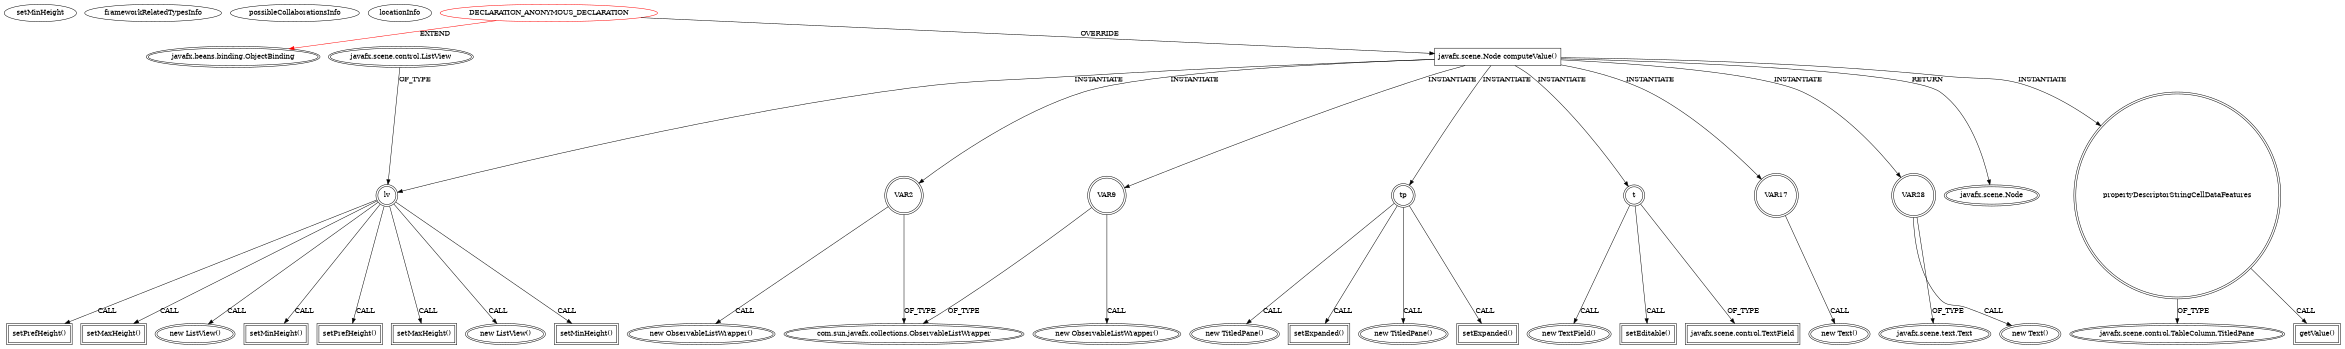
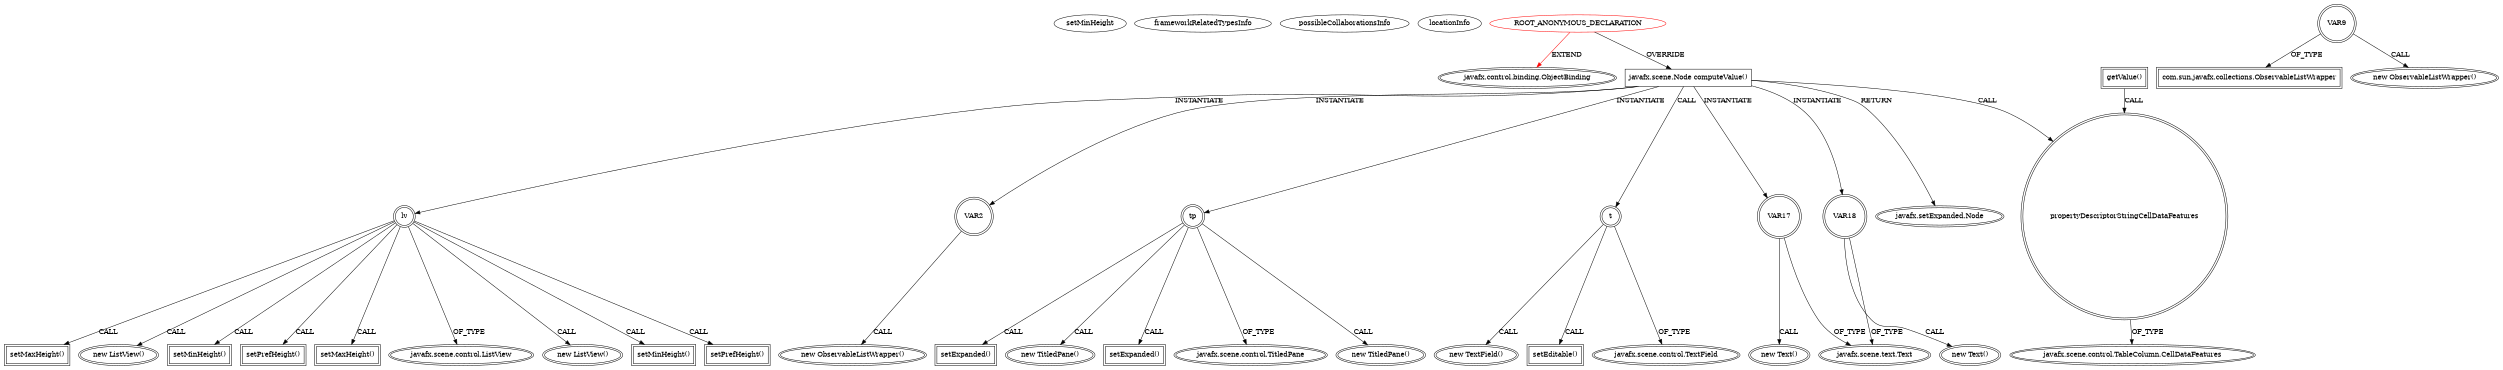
(549, 13) -> (1578, 23)
(233, 57) -> (1527, 78)
(1562, 80) -> (1687, 101)
(2042, 80) -> (1987, 101)
(1296, 122) -> none
(394, 124) -> (432, 283)
(1914, 195) -> (1845, 216)
(1992, 195) -> (1940, 216)
(904, 267) -> none
(2277, 294) -> (2124, 98)
none -> (1806, 297)
(904, 334) -> (2249, 78)
(1743, 334) -> (1666, 355)
(2177, 334) -> (2133, 355)
none -> (1251, 355)
